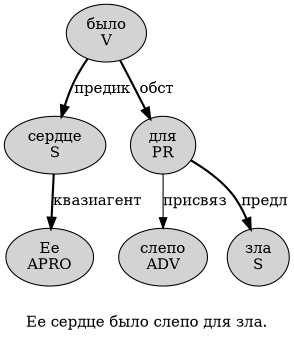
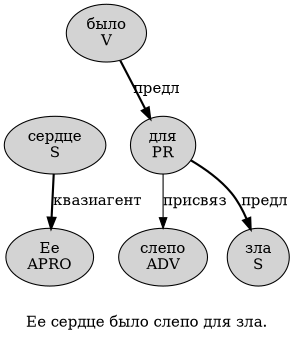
(74, 81) -> none
(157, 89) -> (157, 89)
